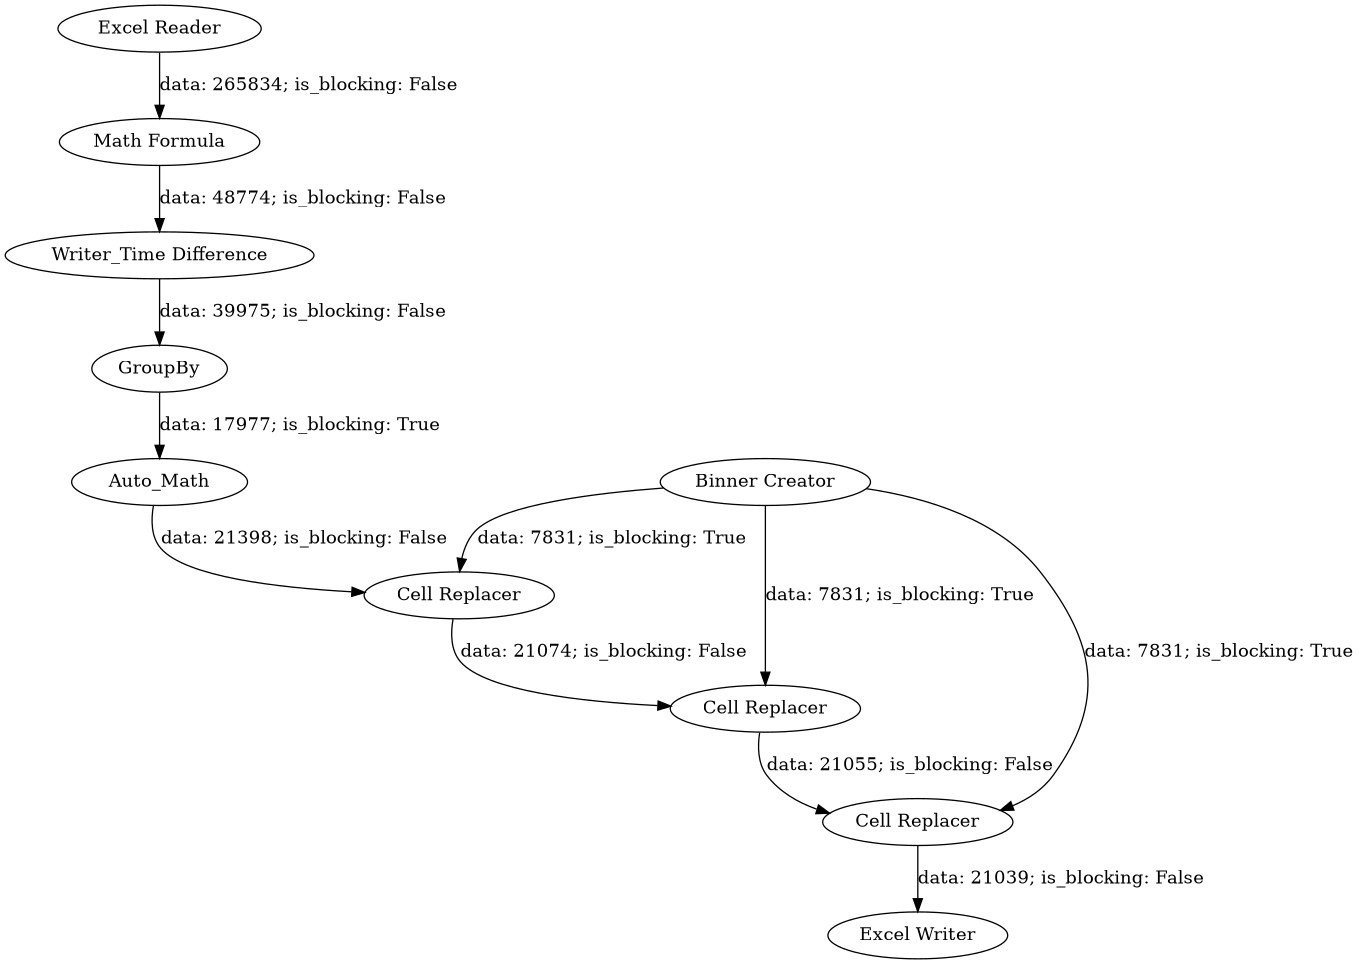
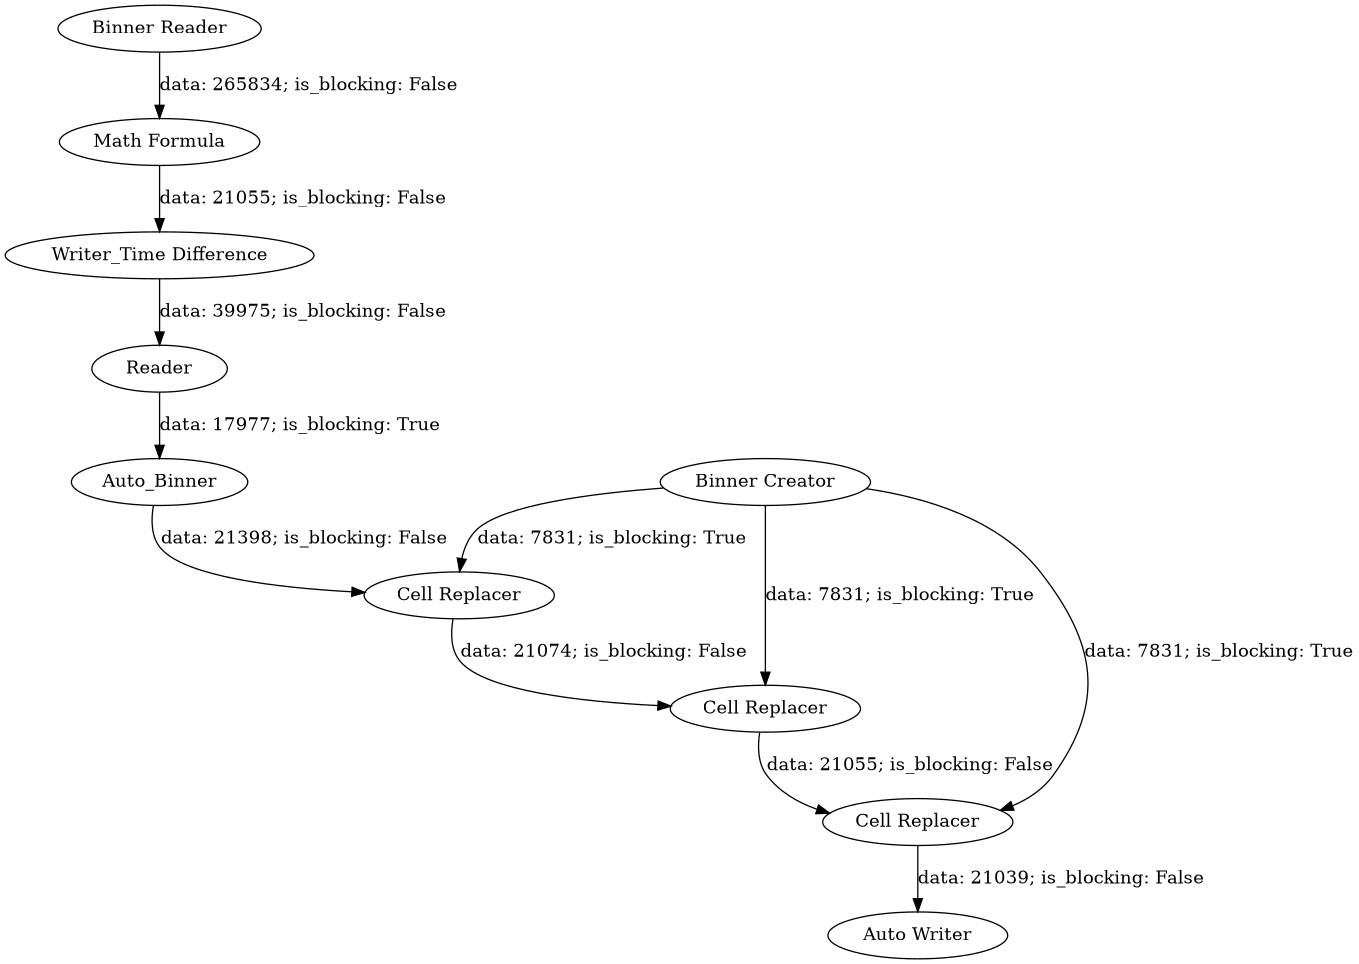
(160, 29) -> (160, 29)
(303, 199) -> (303, 199)
(160, 369) -> (160, 369)
(160, 482) -> (160, 482)
(918, 935) -> (918, 935)
